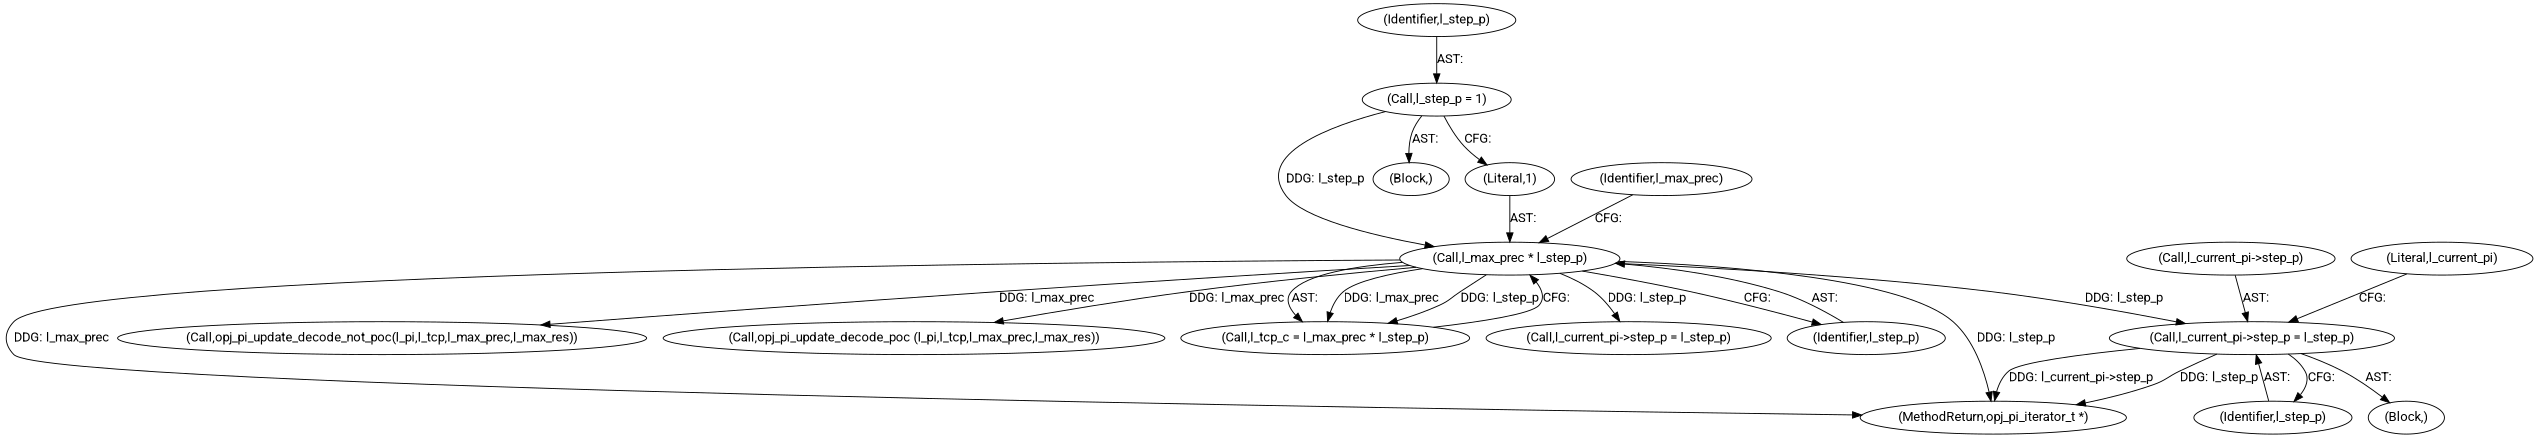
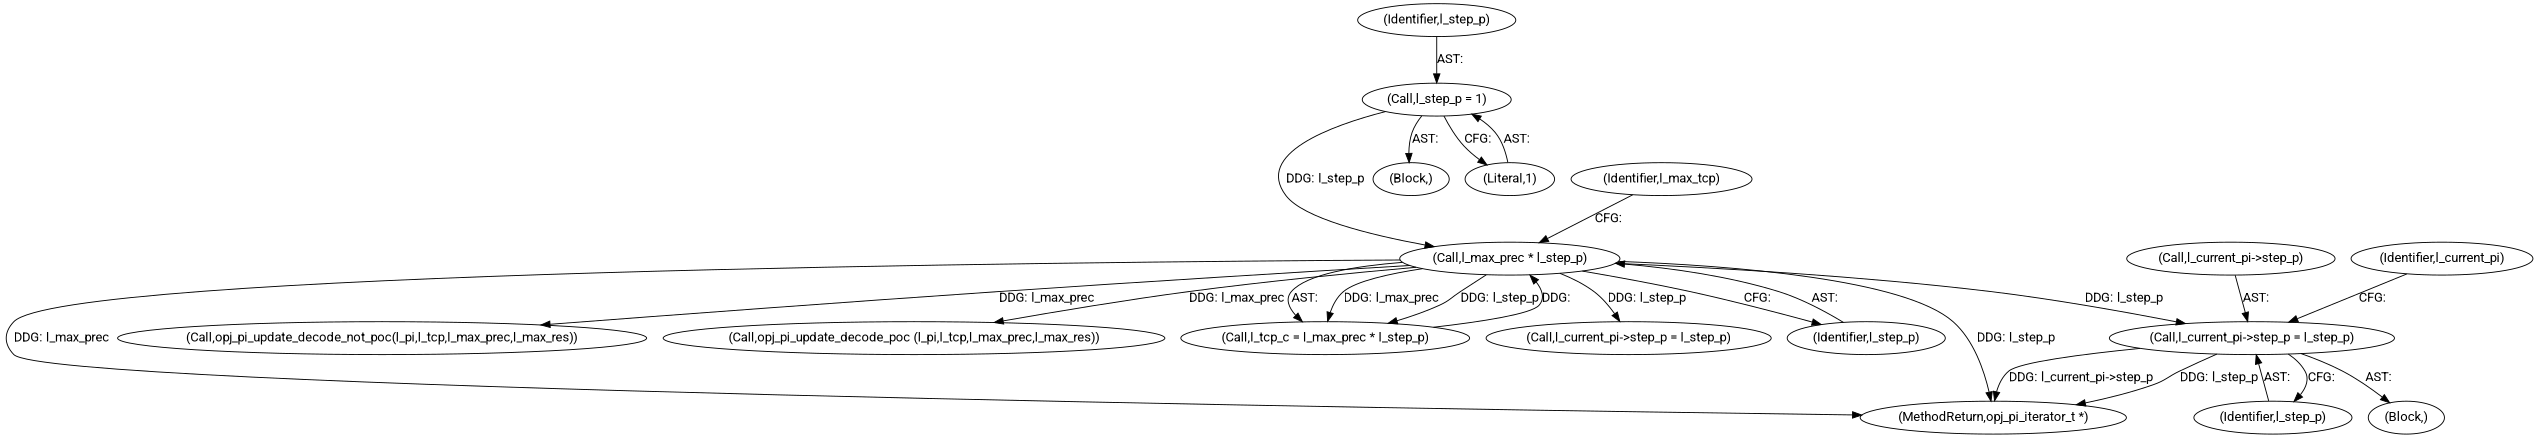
(1662, 179) -> (1662, 179)
(1510, 214) -> (1499, 137)
(2442, 259) -> (2442, 259)
(1558, 298) -> (1558, 298)
